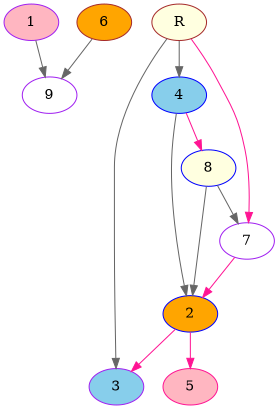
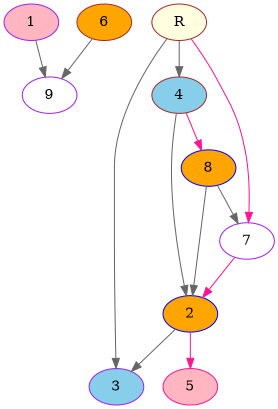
(179, 95) -> (179, 95)
(209, 168) -> (209, 168)
(157, 347) -> (157, 347)
